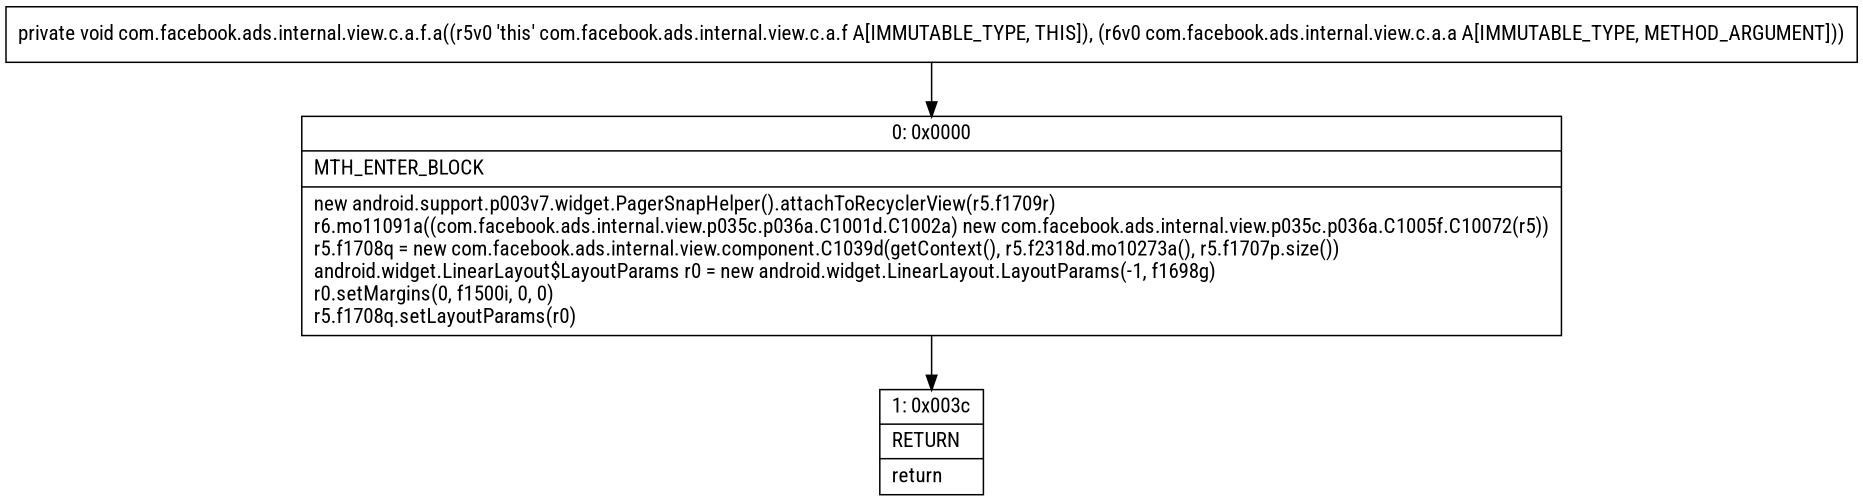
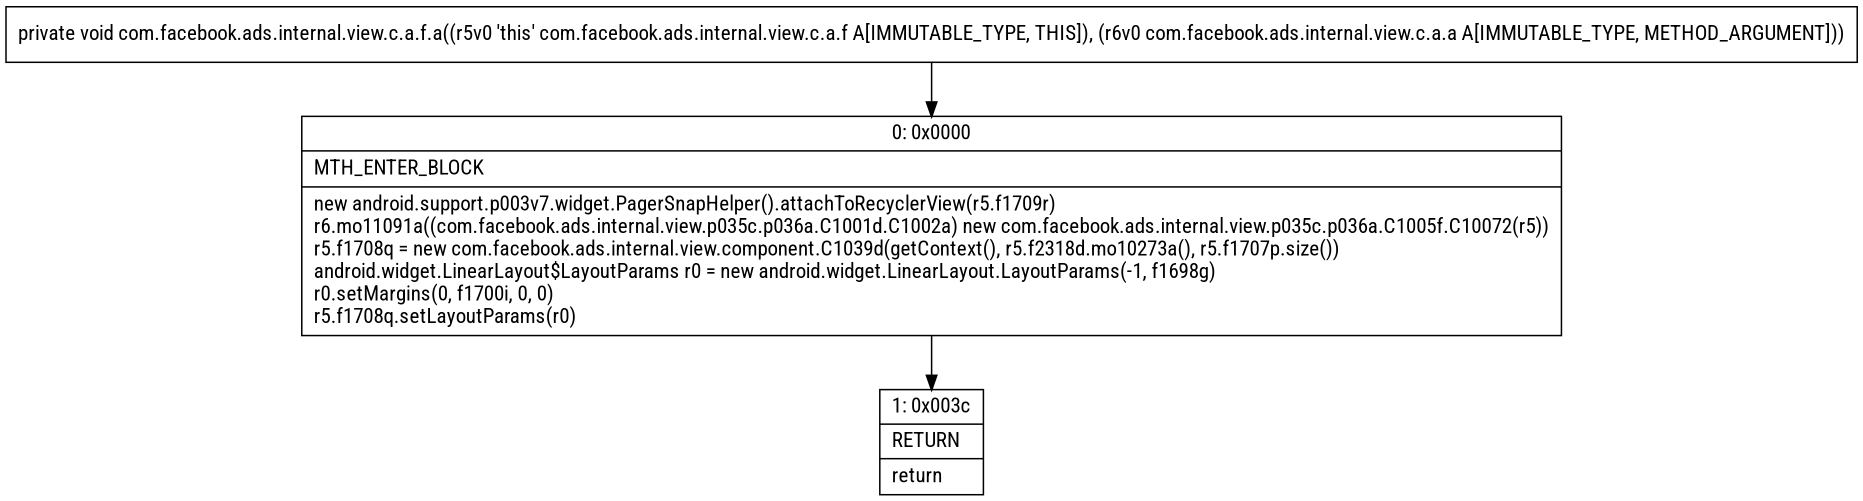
(434, 294) -> (434, 294)
